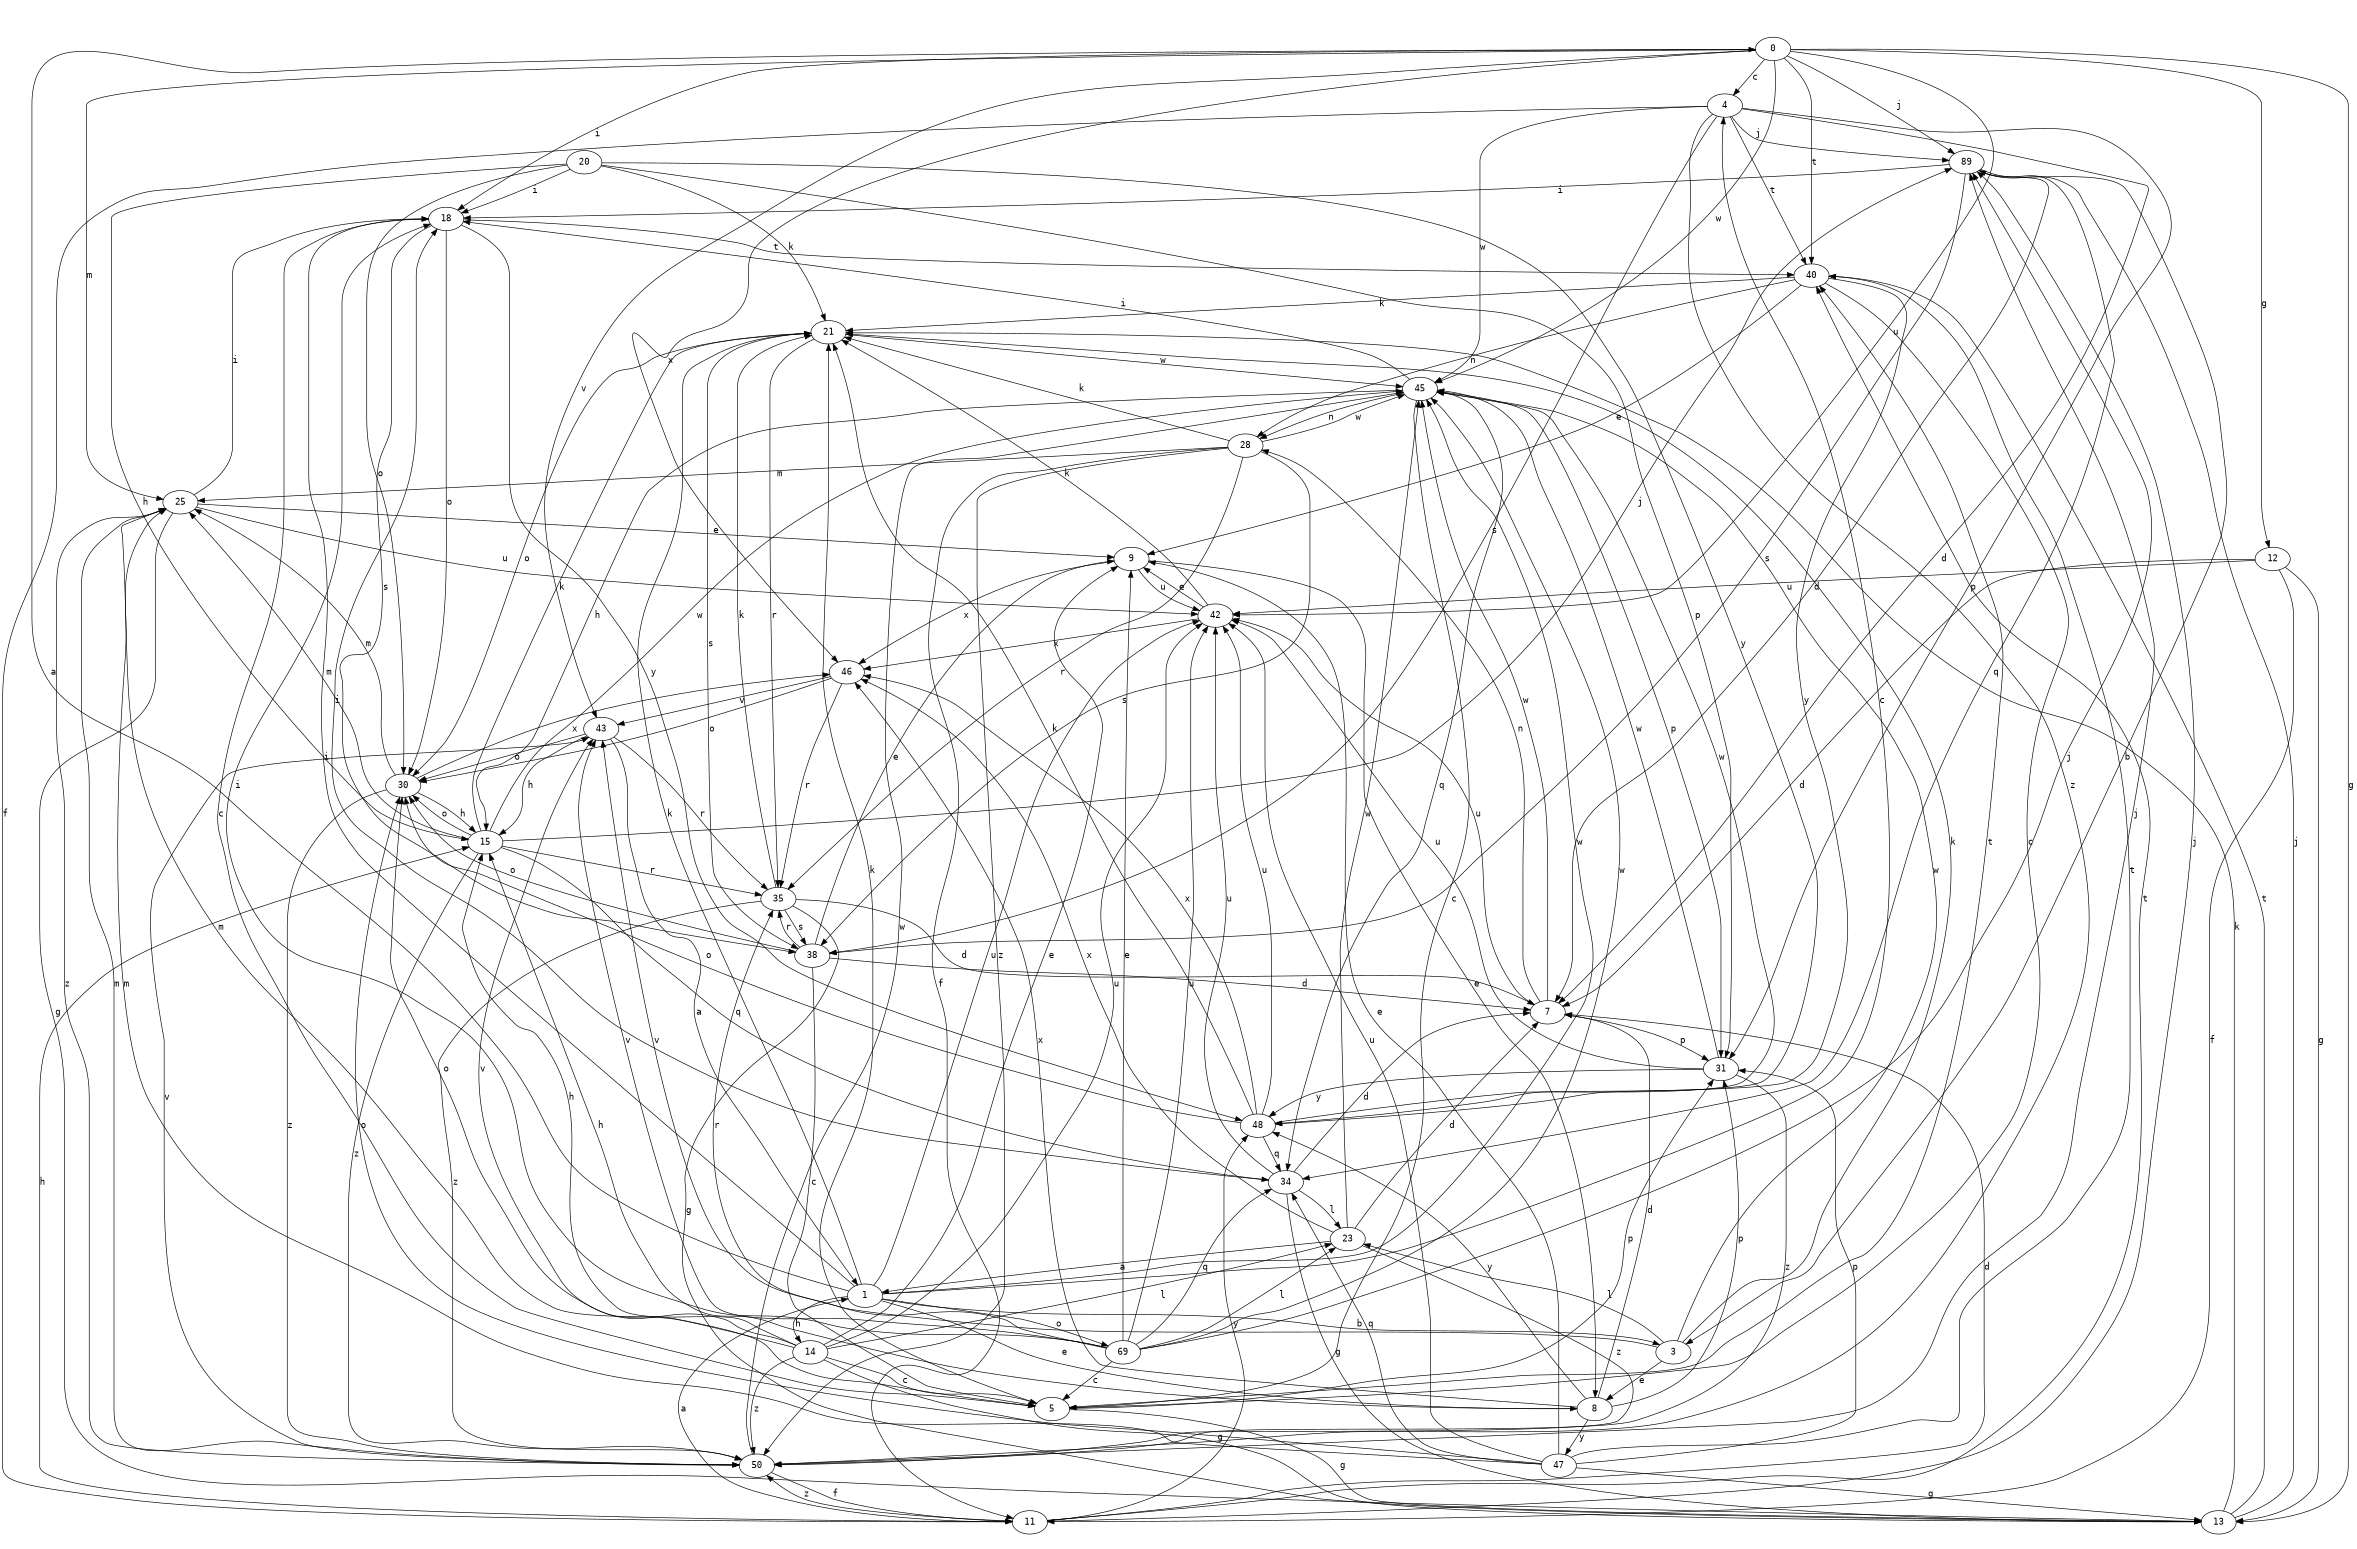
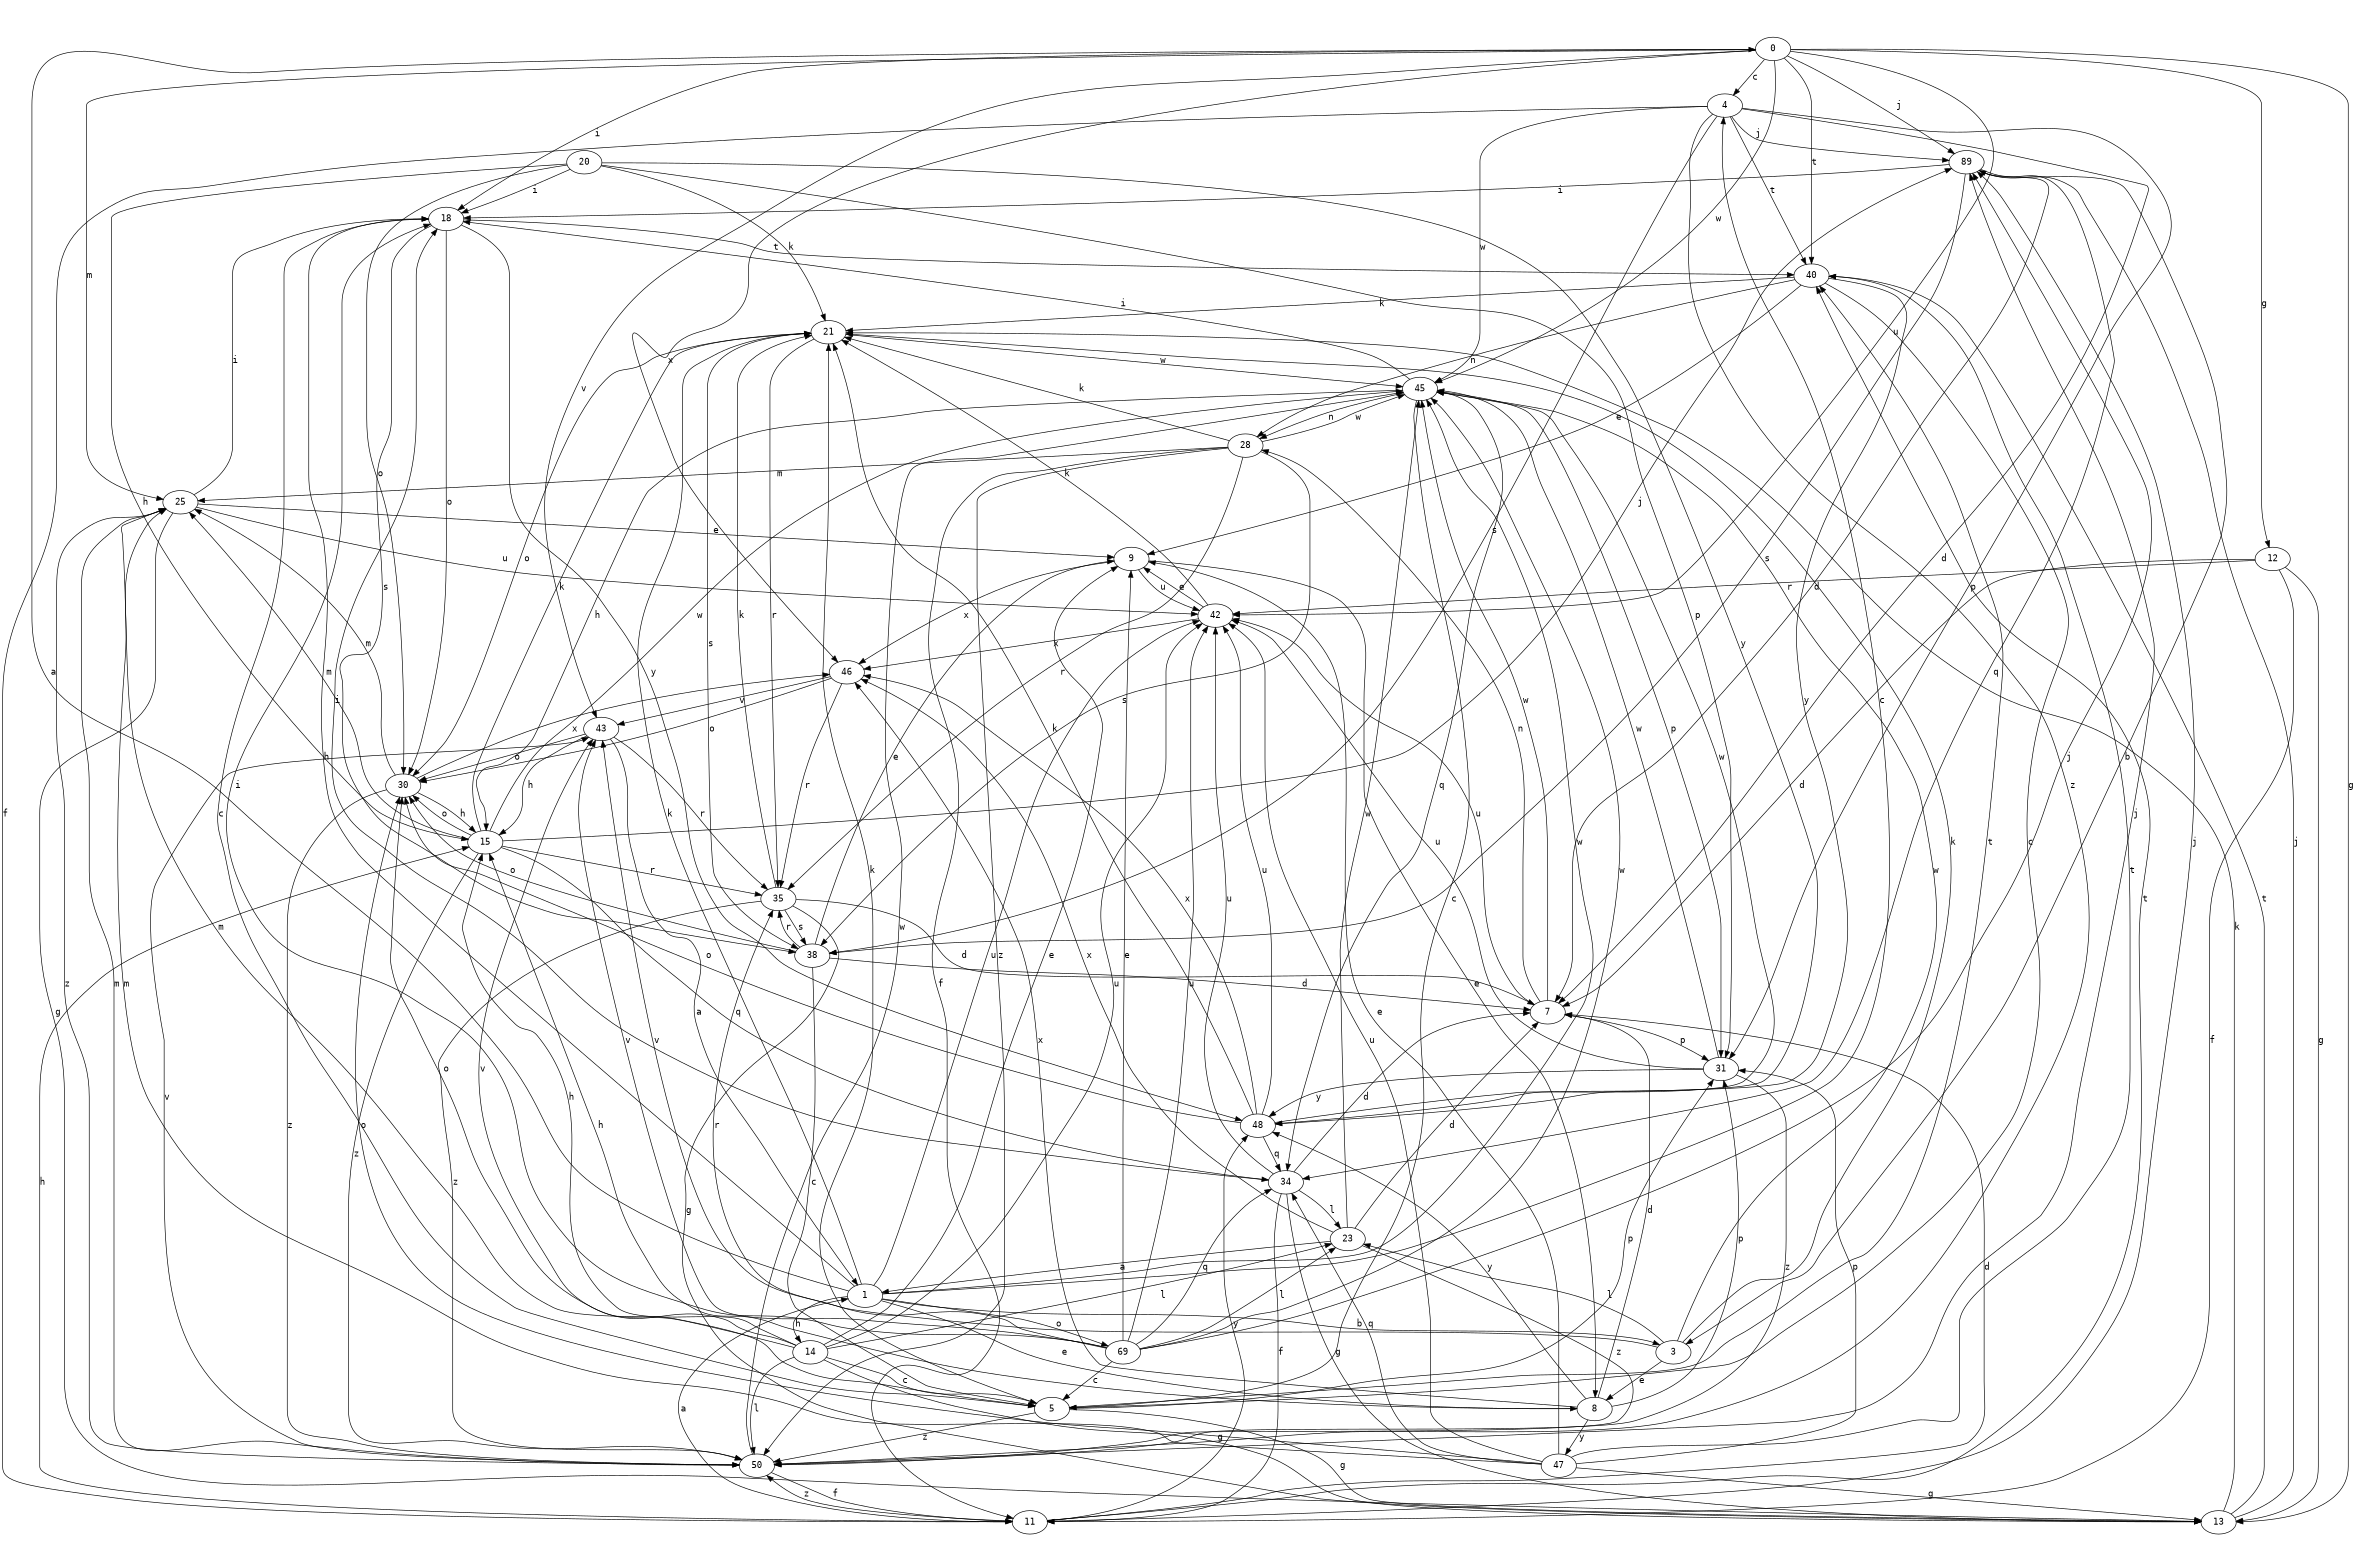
(1790, 587) -> (1790, 587)
(327, 757) -> (327, 757)
(757, 1409) -> (757, 1409)
none -> (1278, 1418)
none -> (908, 1437)
